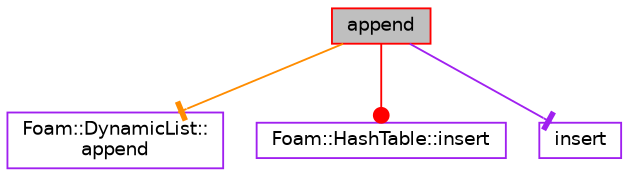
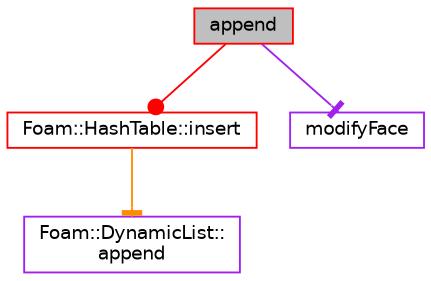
(265, 76) -> (132, 178)
(381, 140) -> (132, 130)
(580, 140) -> (357, 130)
